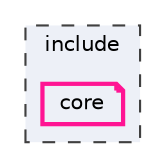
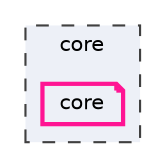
(83, 46) -> (83, 46)
